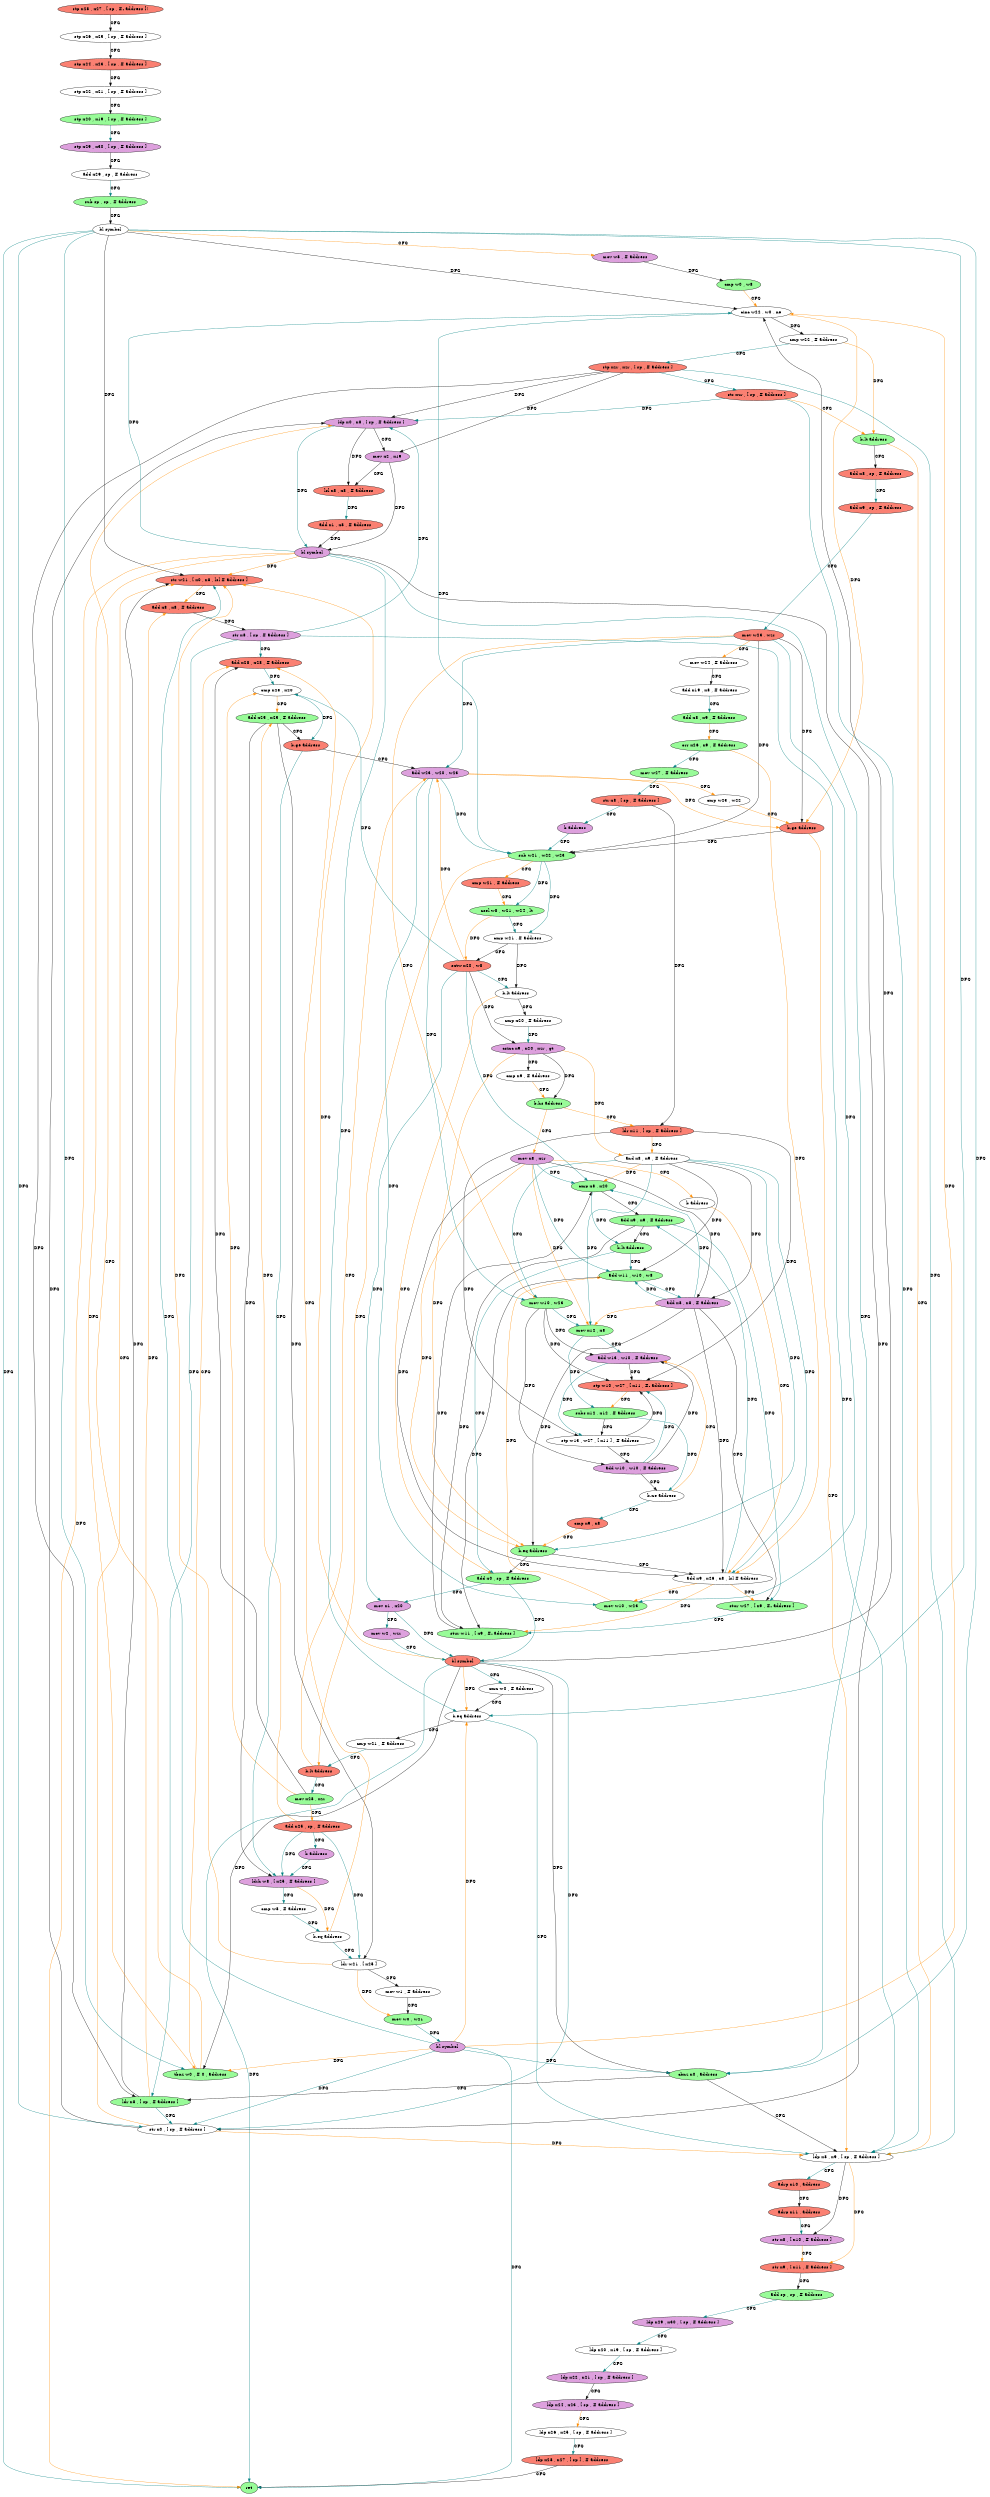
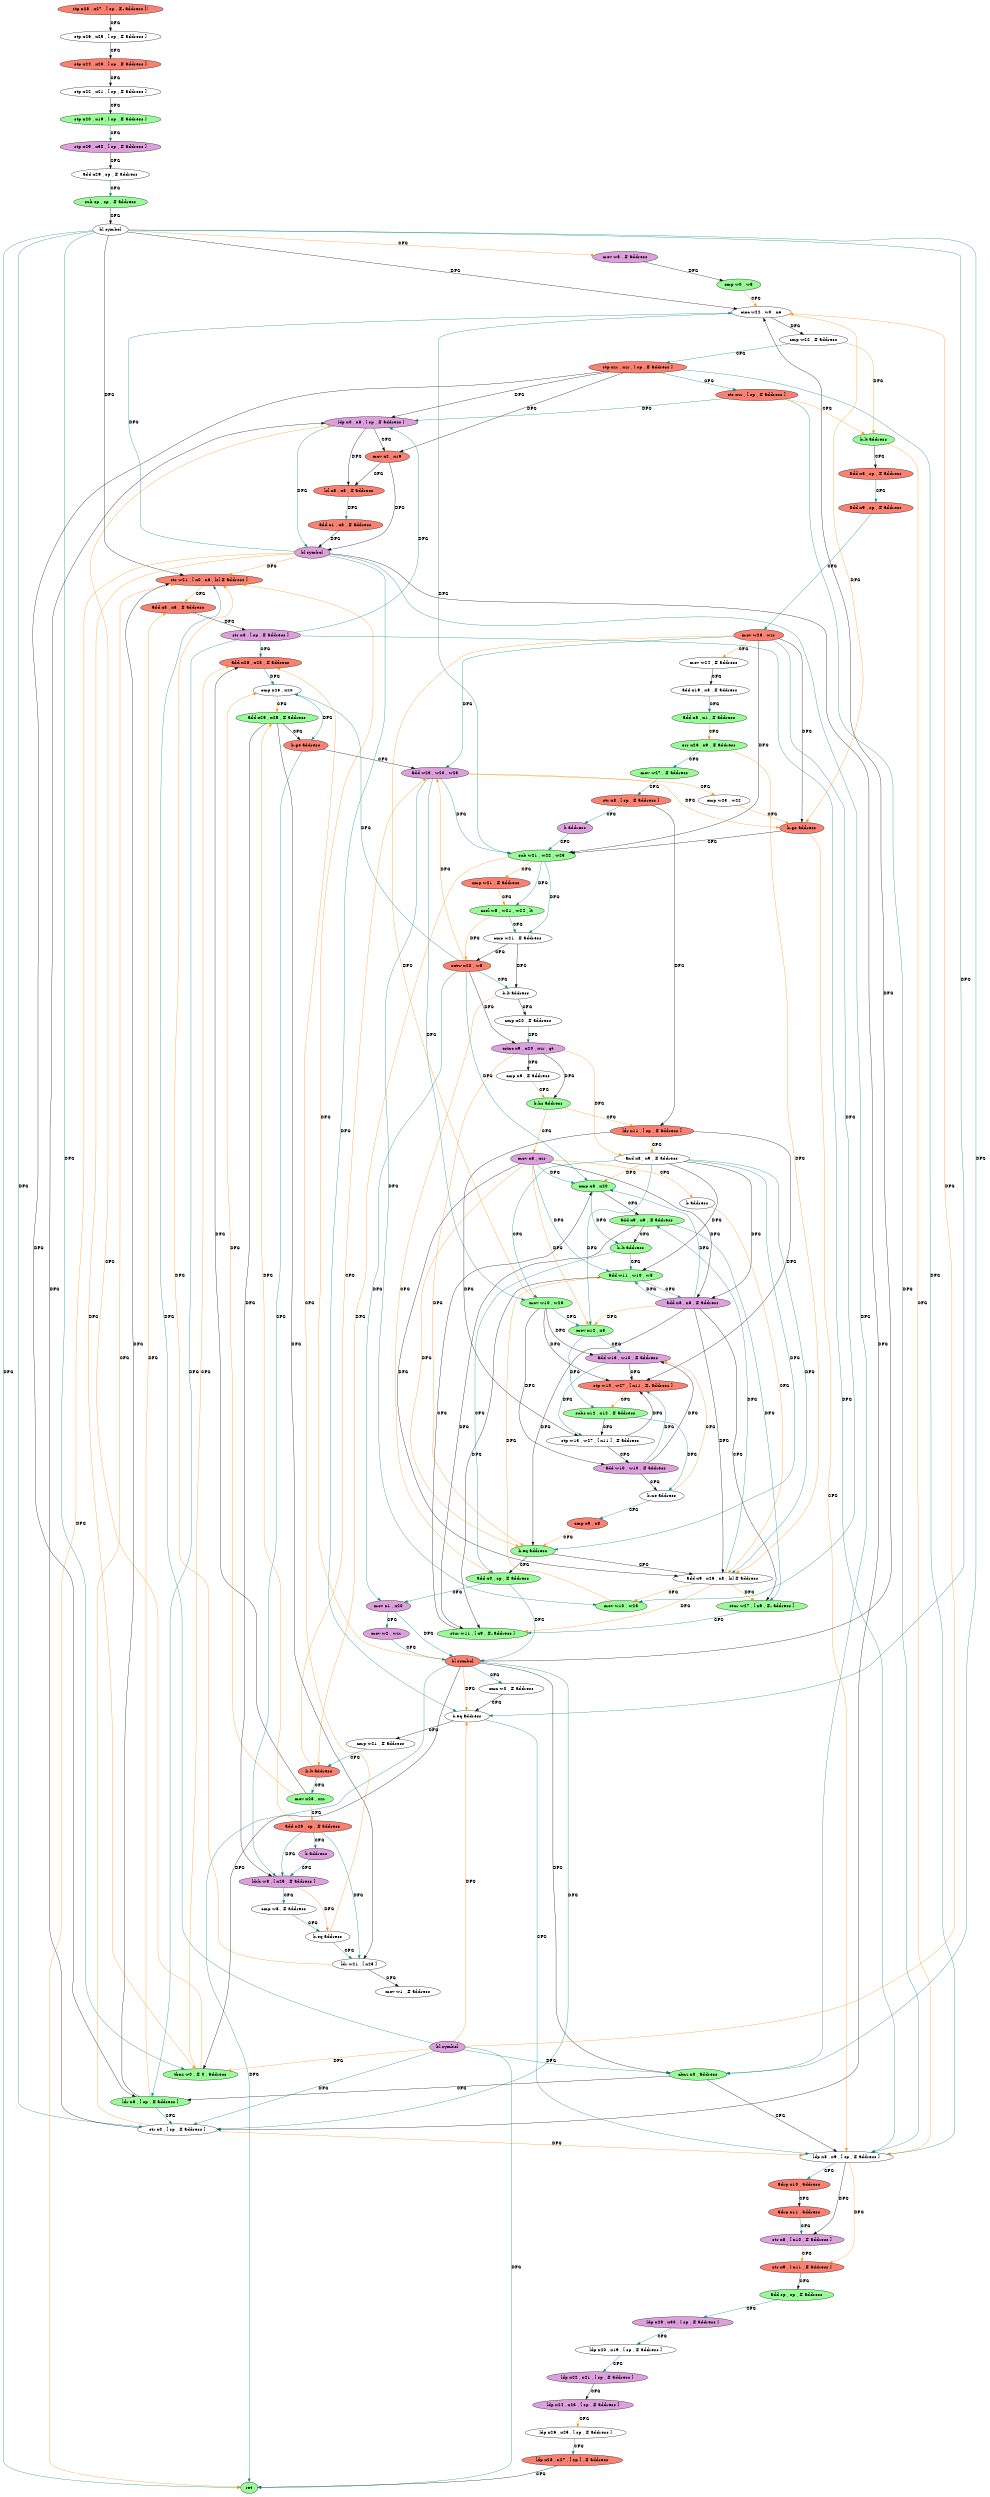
(387, 457) -> (387, 457)
(709, 718) -> (709, 718)
(408, 2019) -> none
